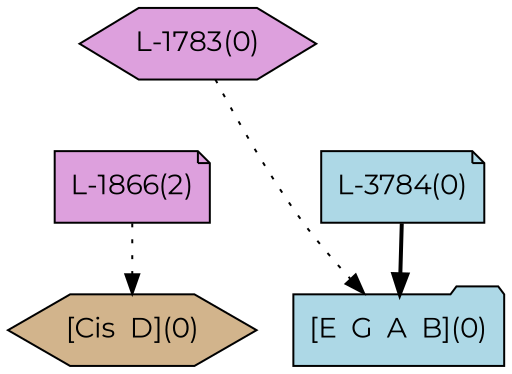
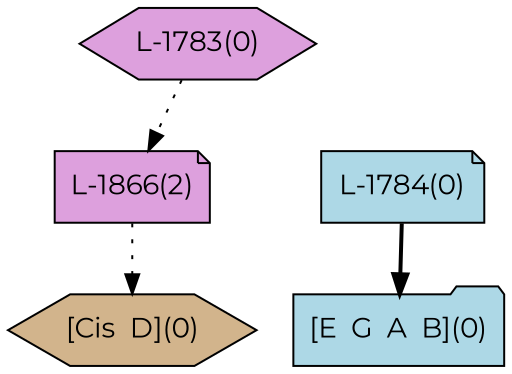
(276, 184) -> (169, 106)
(403, 187) -> (403, 187)
